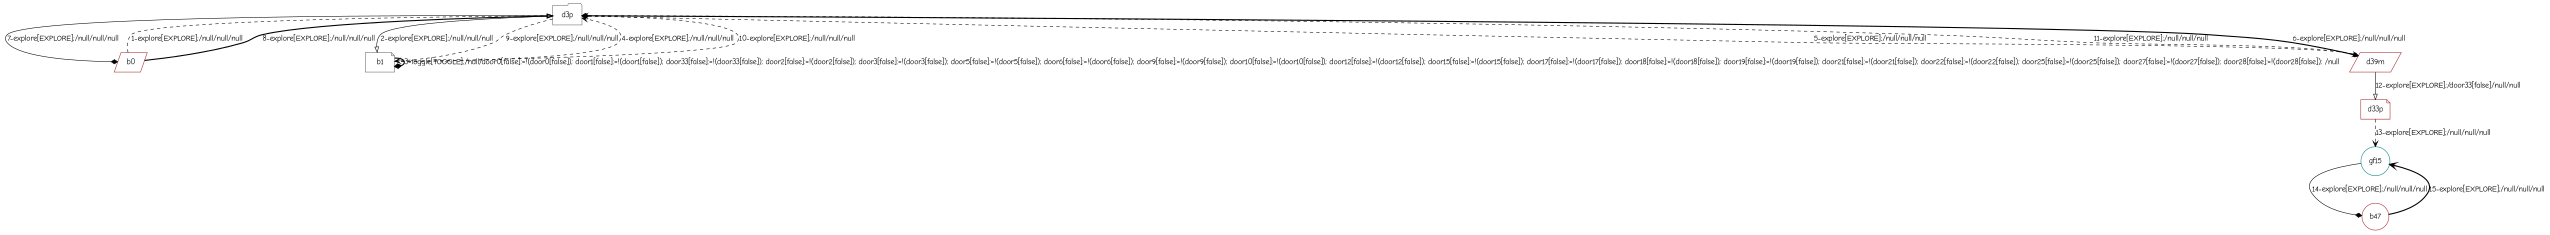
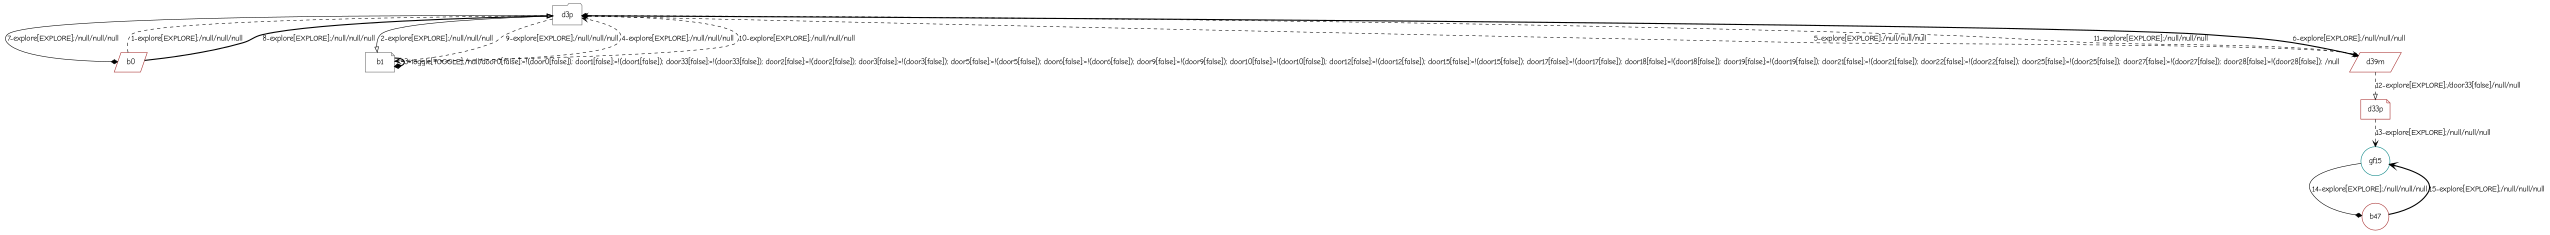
(2375, 83) -> (2375, 83)
